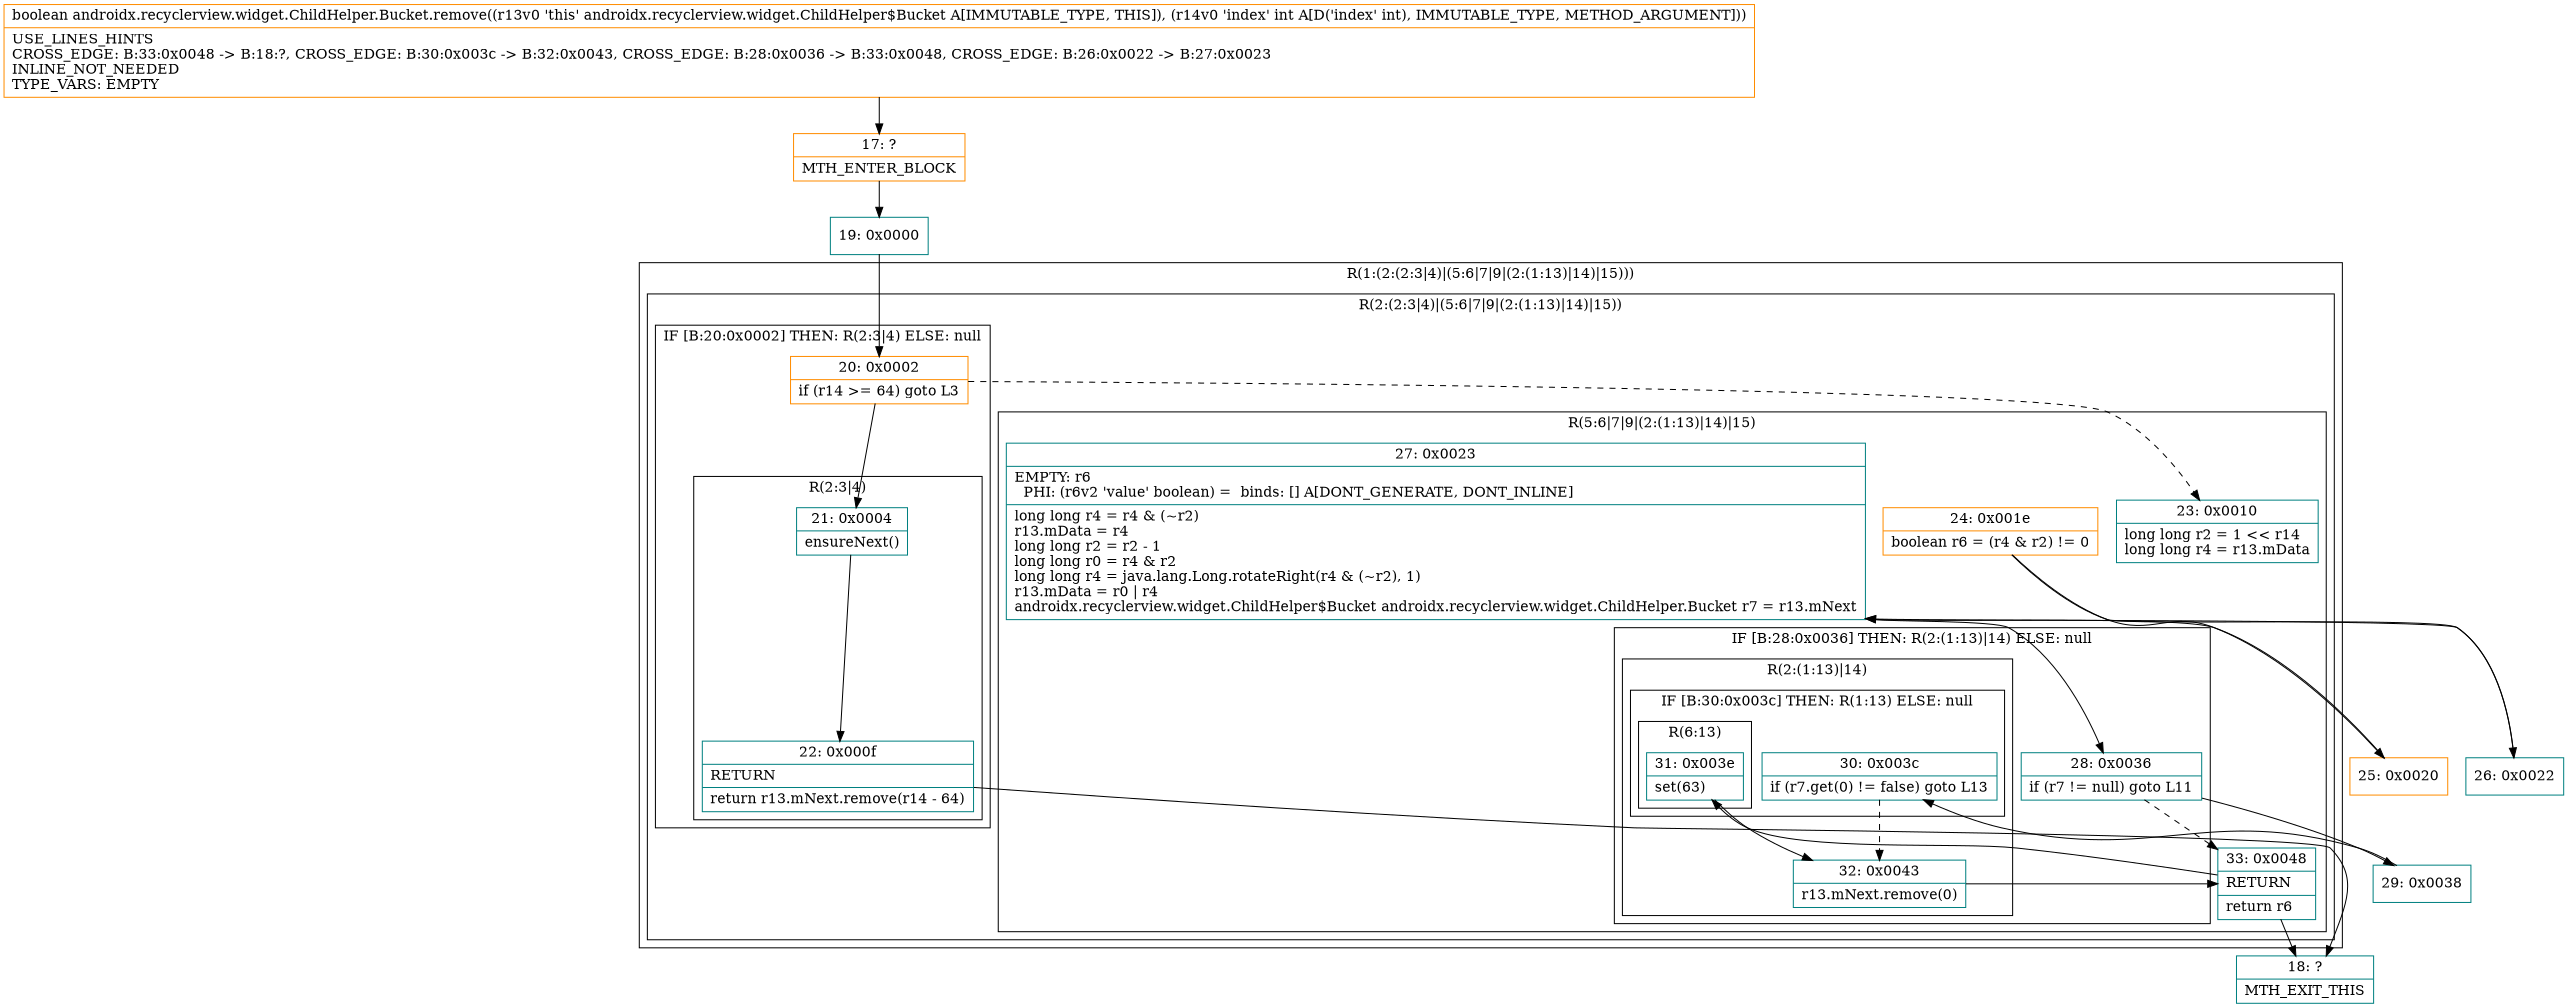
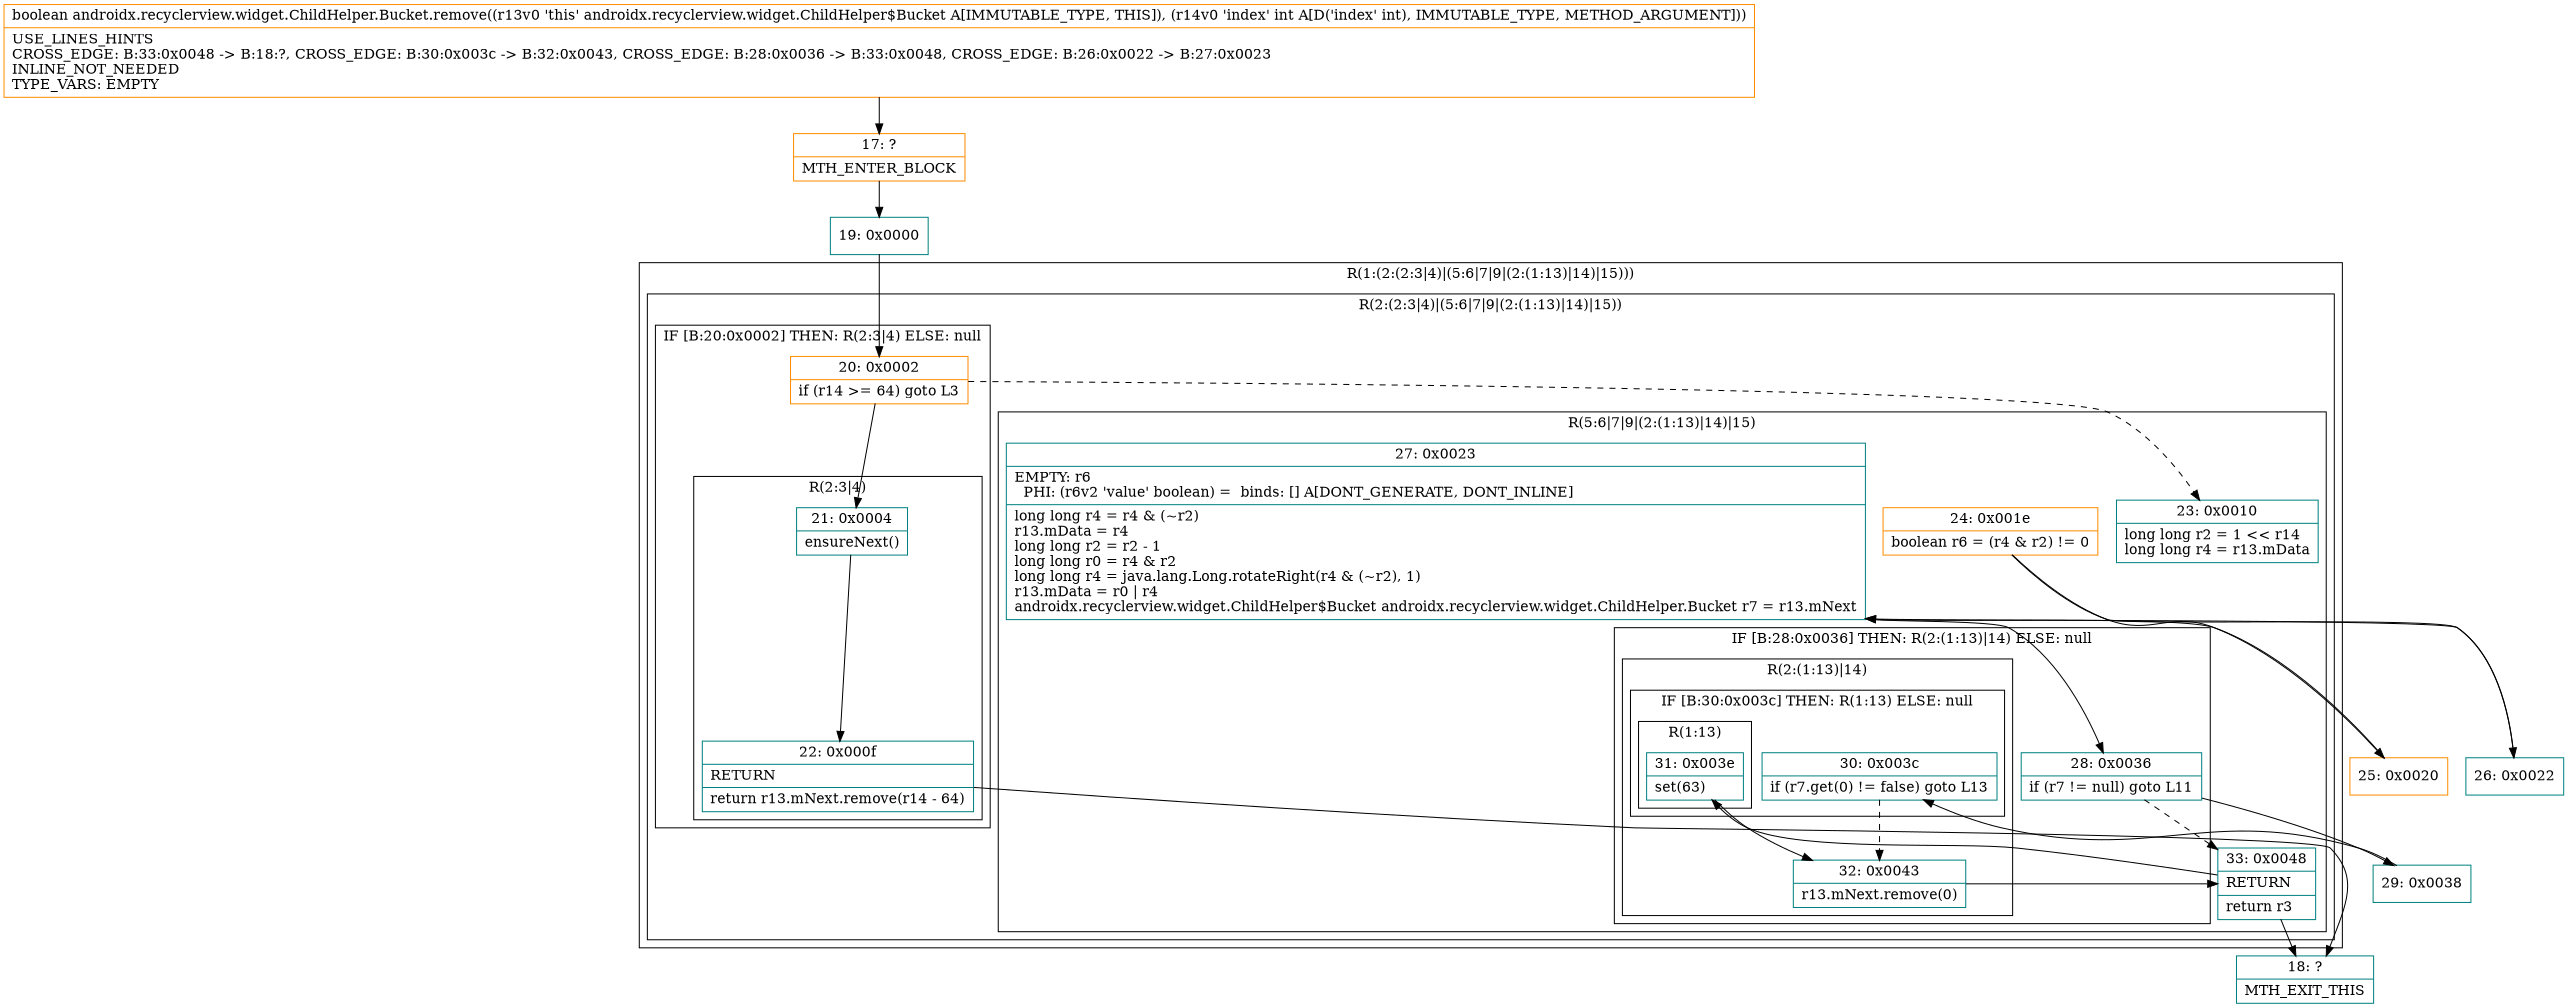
(1695, 733) -> (1695, 733)
(2260, 907) -> (2260, 907)
